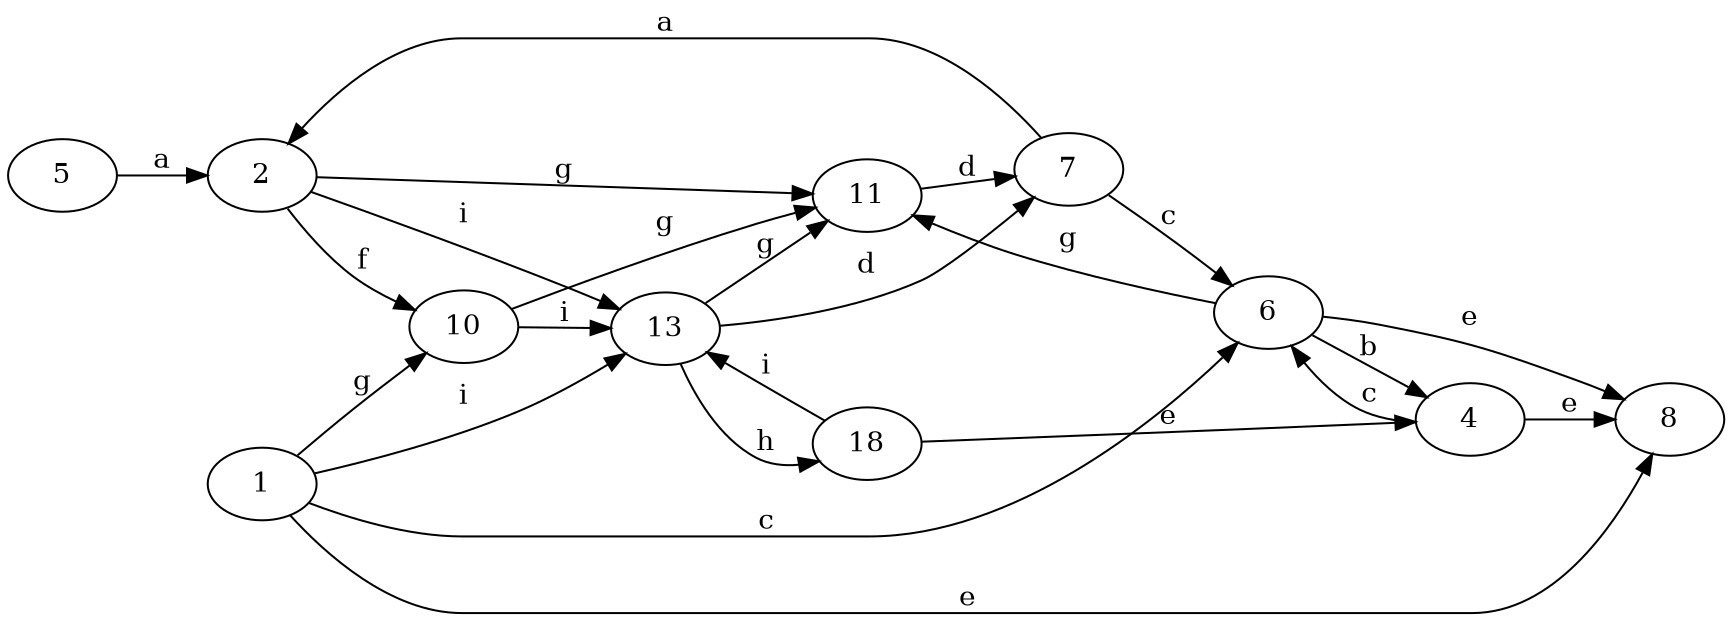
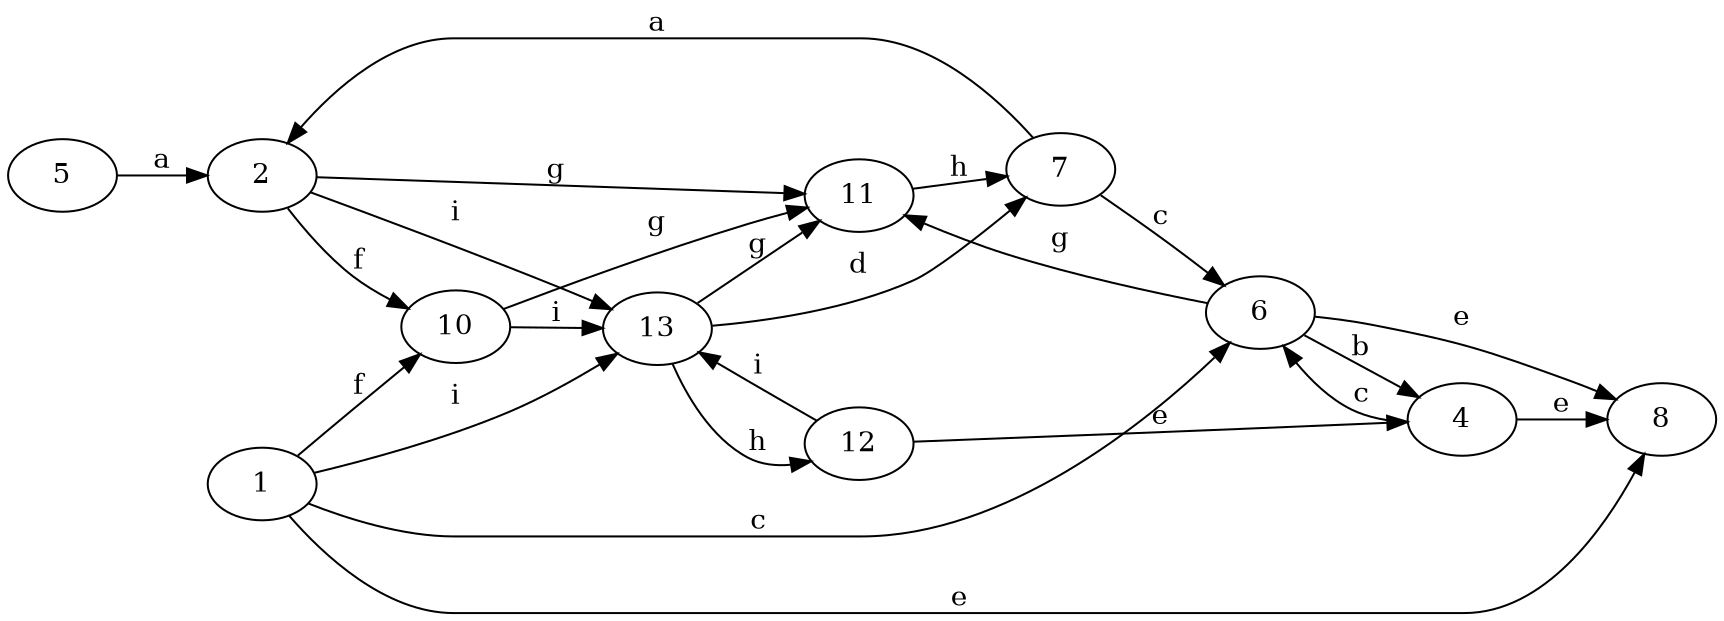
(968, 168) -> (960, 168)
(363, 382) -> (359, 386)
(867, 444) -> (859, 444)
